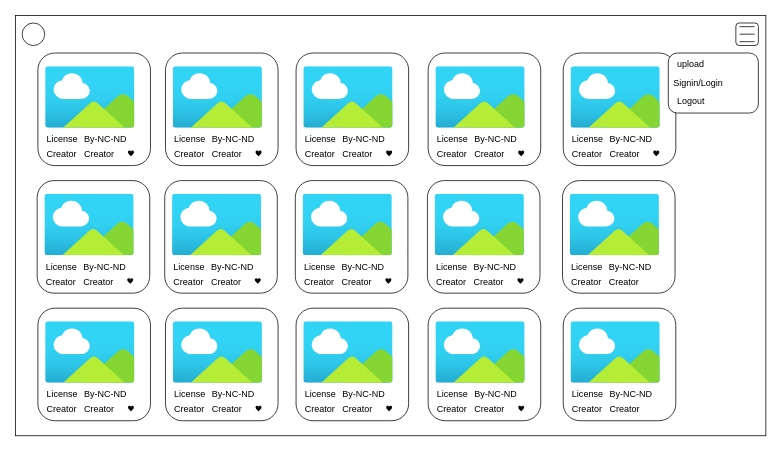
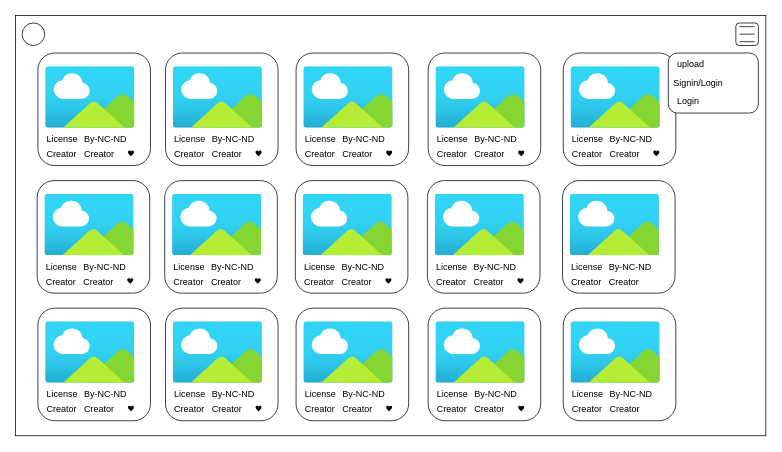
(692, 102) -> (688, 102)
